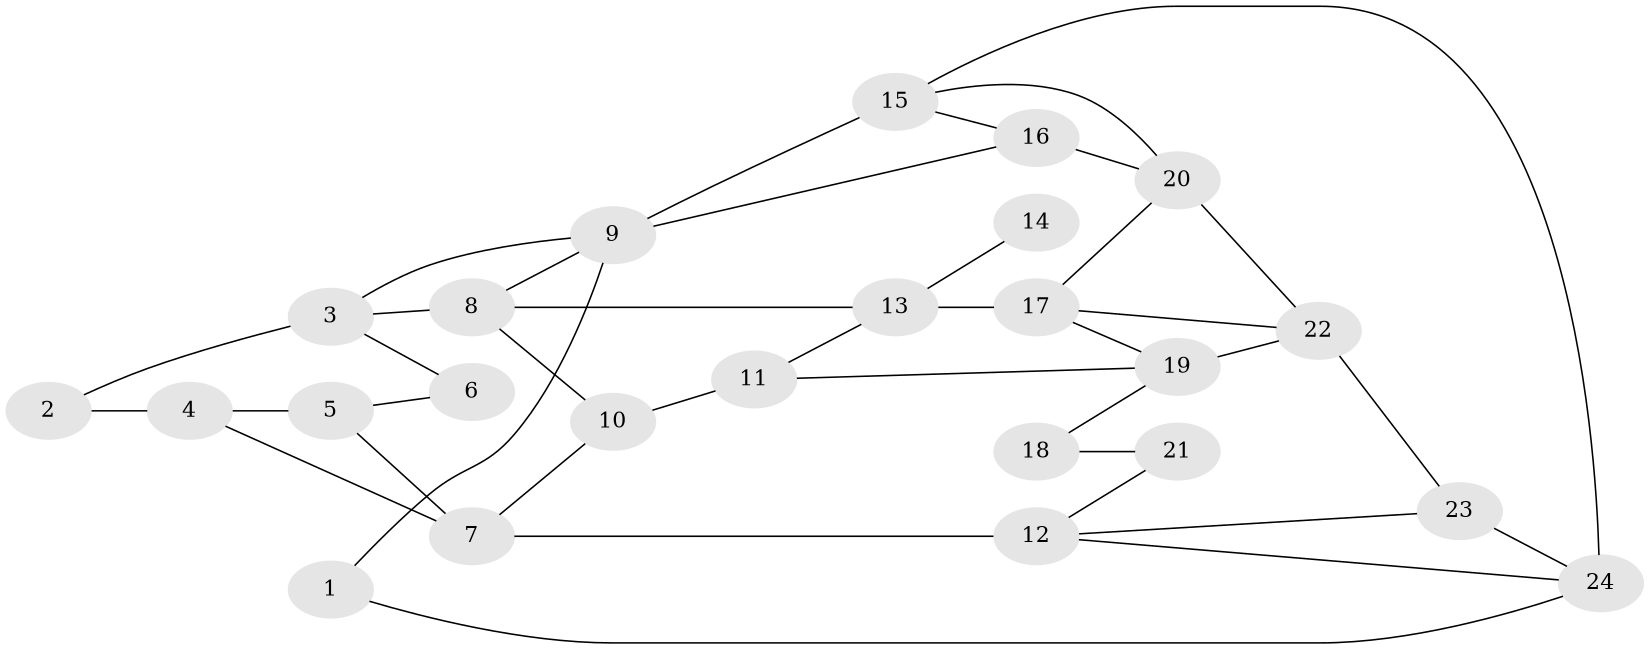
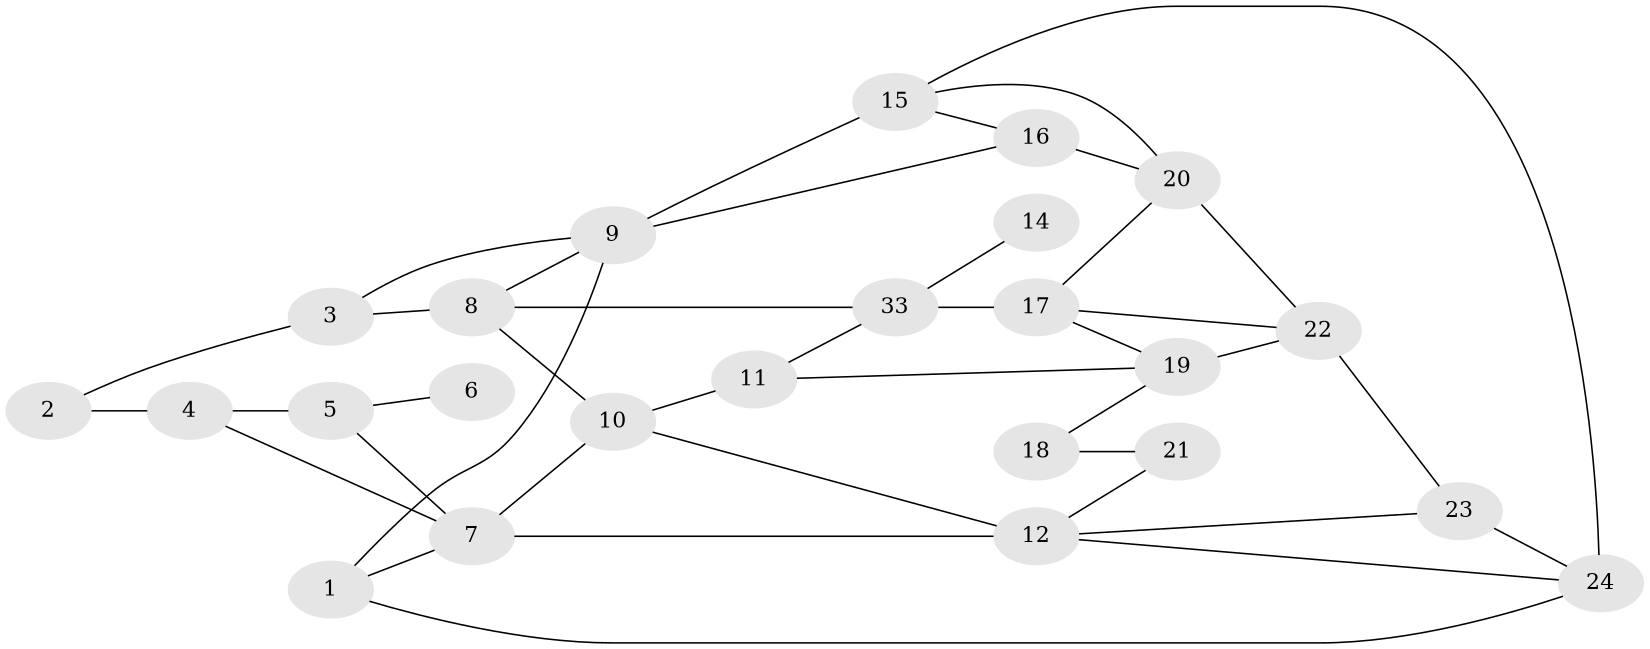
(895, 307) -> (895, 307)
(402, 354) -> none
none -> (825, 479)
none -> (401, 563)
